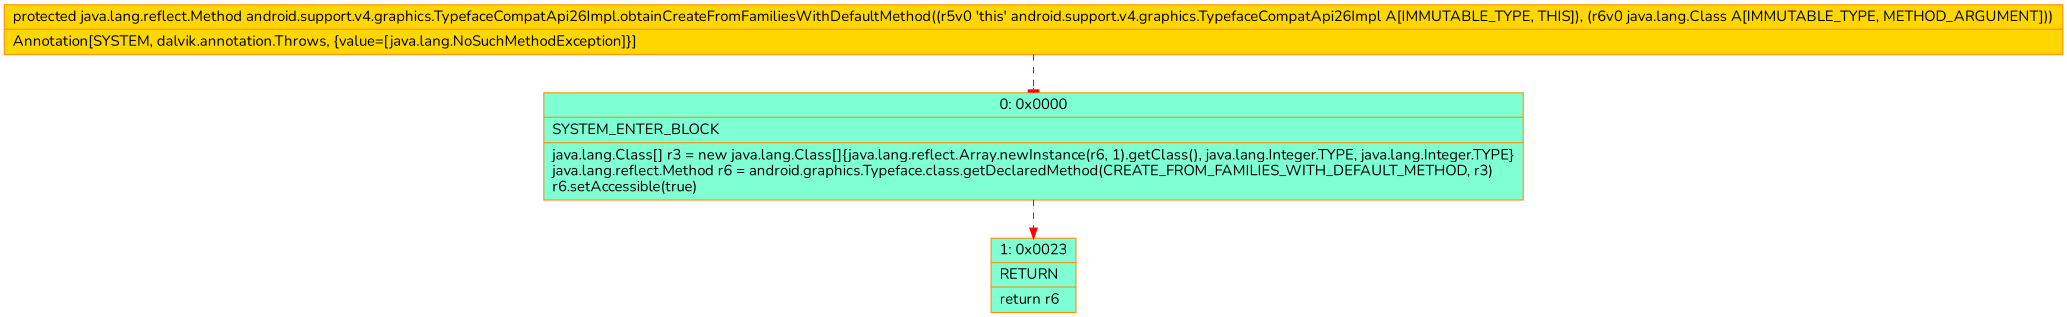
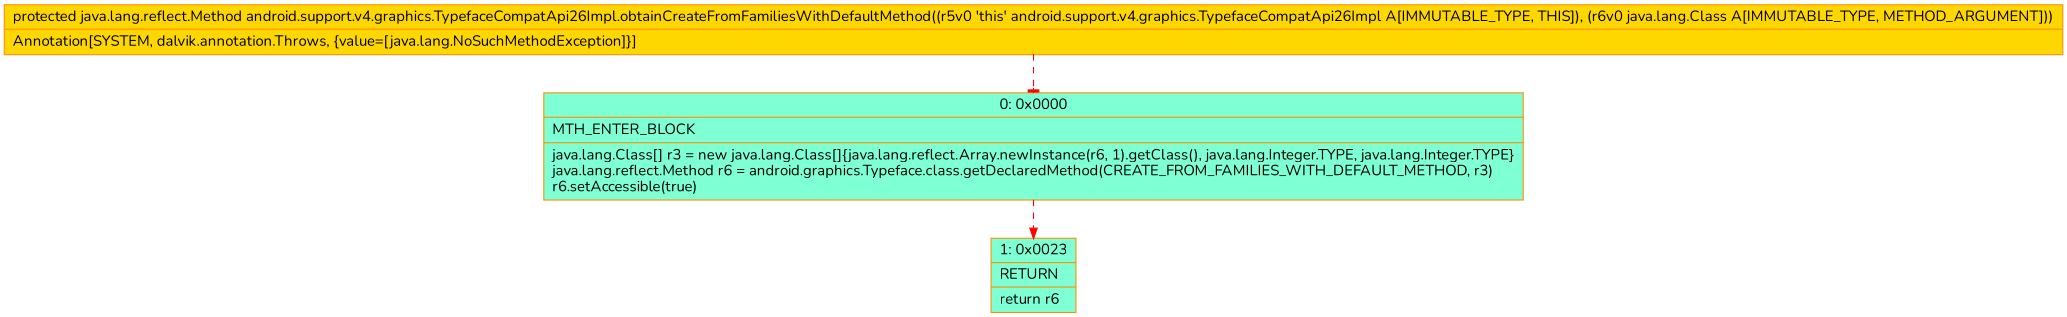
(636, 129) -> (624, 129)
